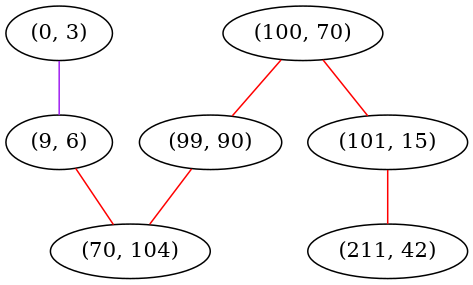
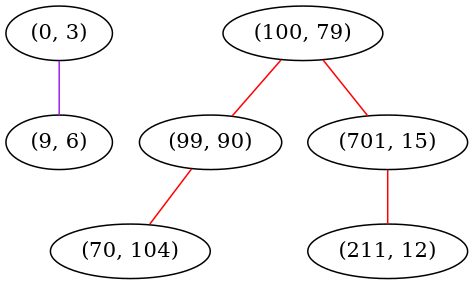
(303, 33) -> (303, 33)
(388, 142) -> (388, 142)
(95, 197) -> none
(388, 251) -> (388, 251)
